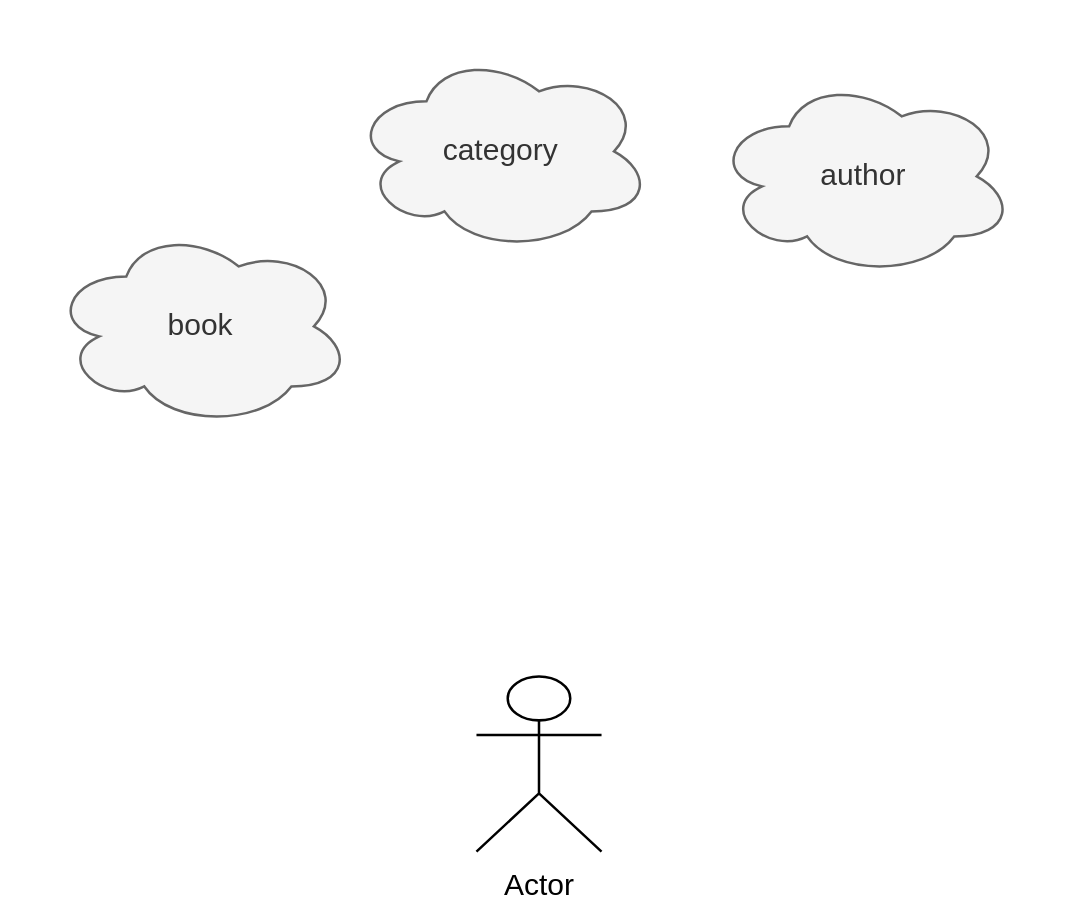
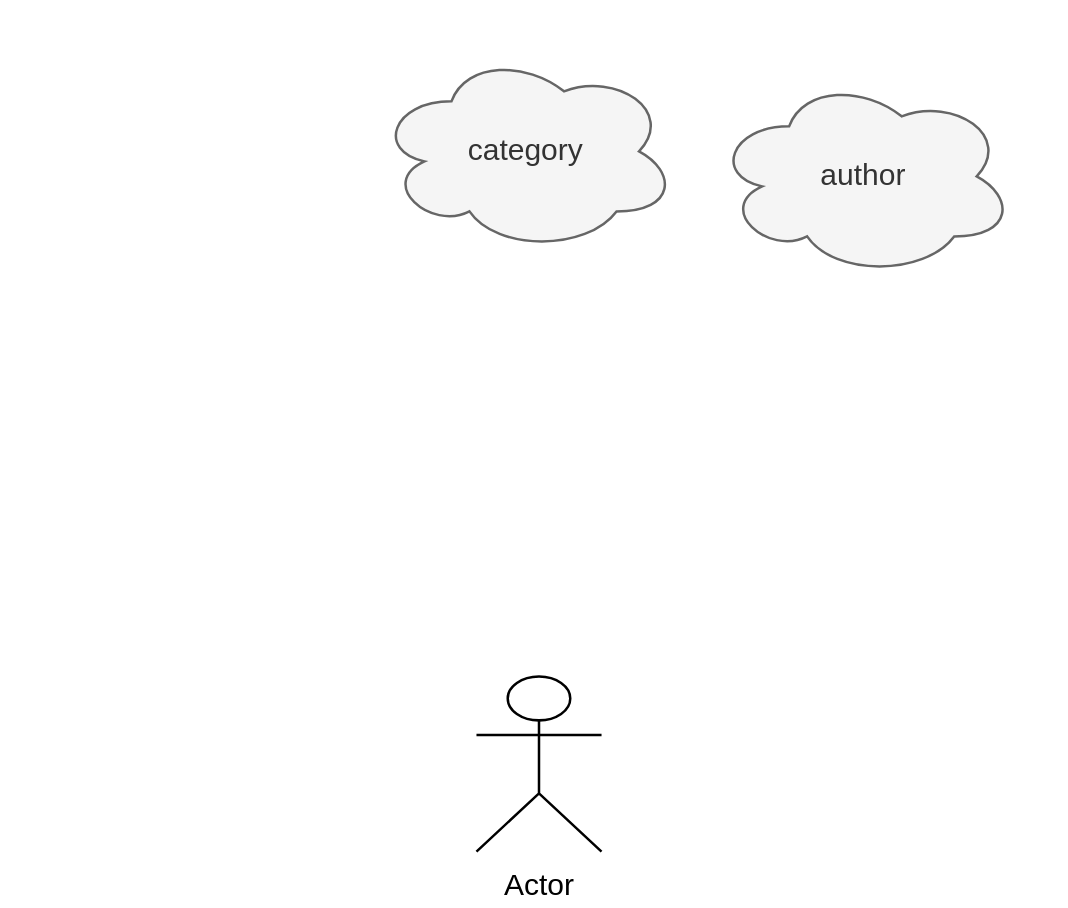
(501, 151) -> (526, 151)
(201, 326) -> none
